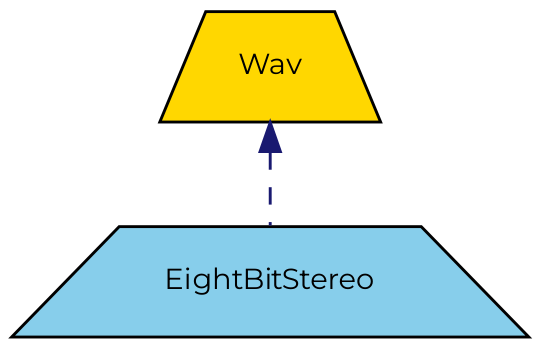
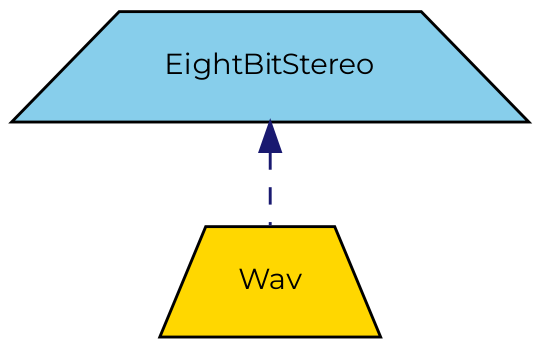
(270, 189) -> (270, 189)
